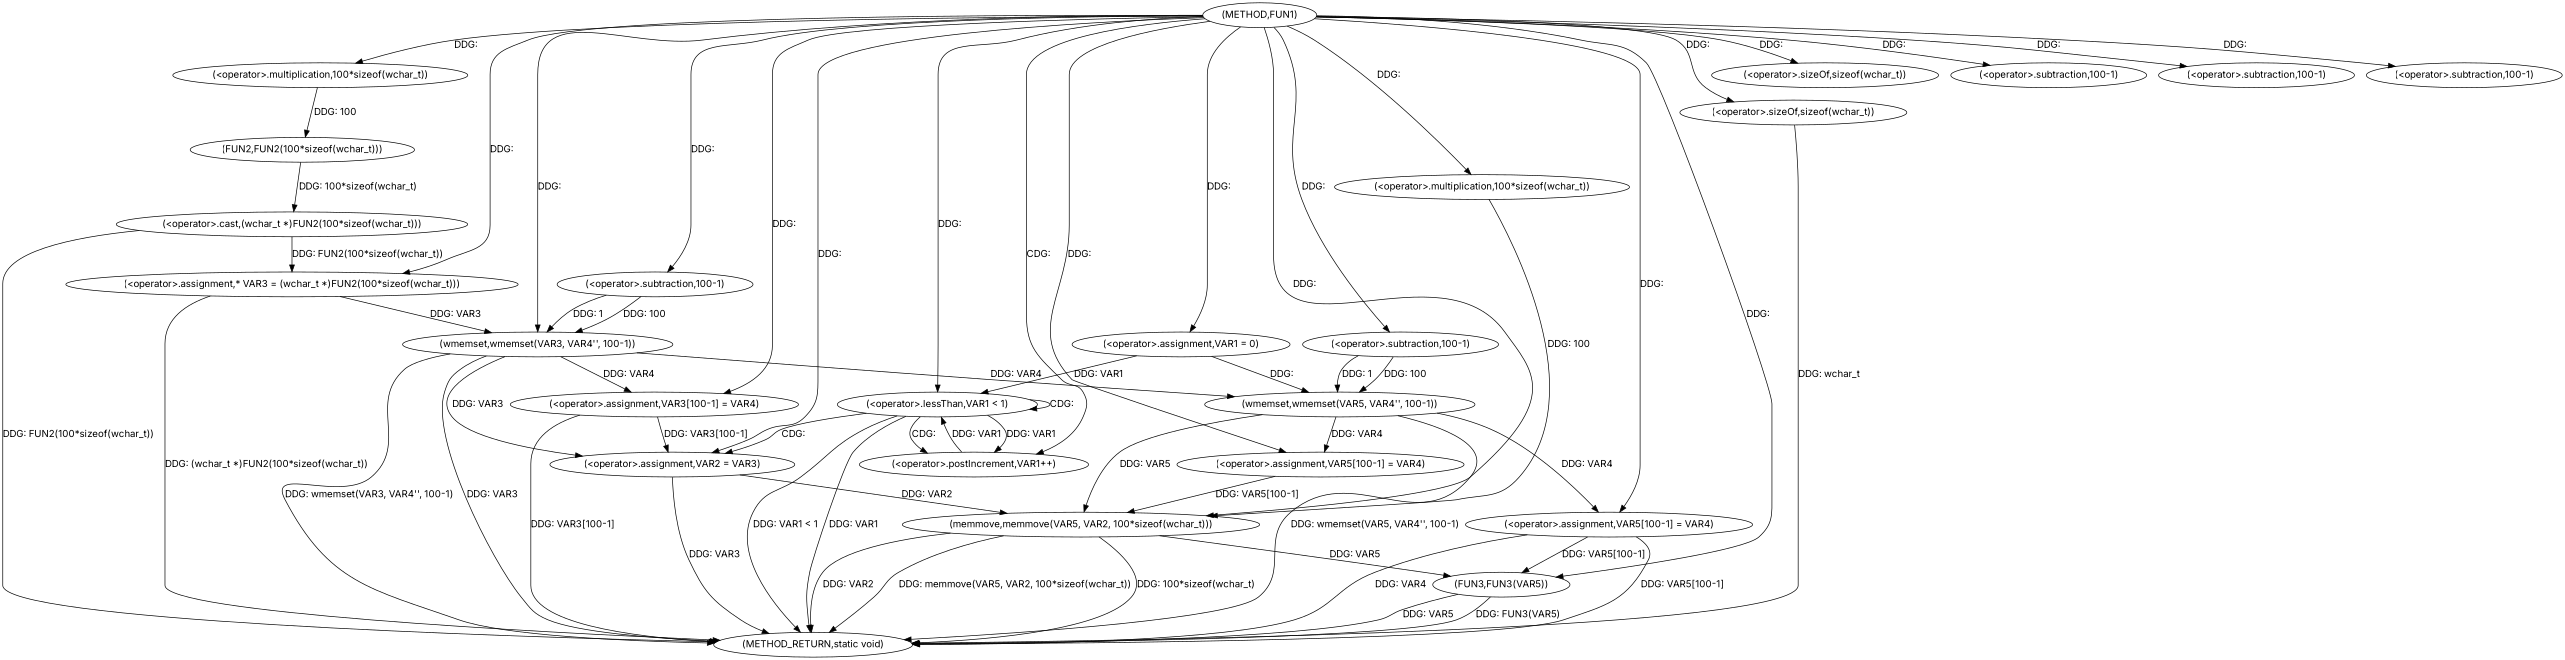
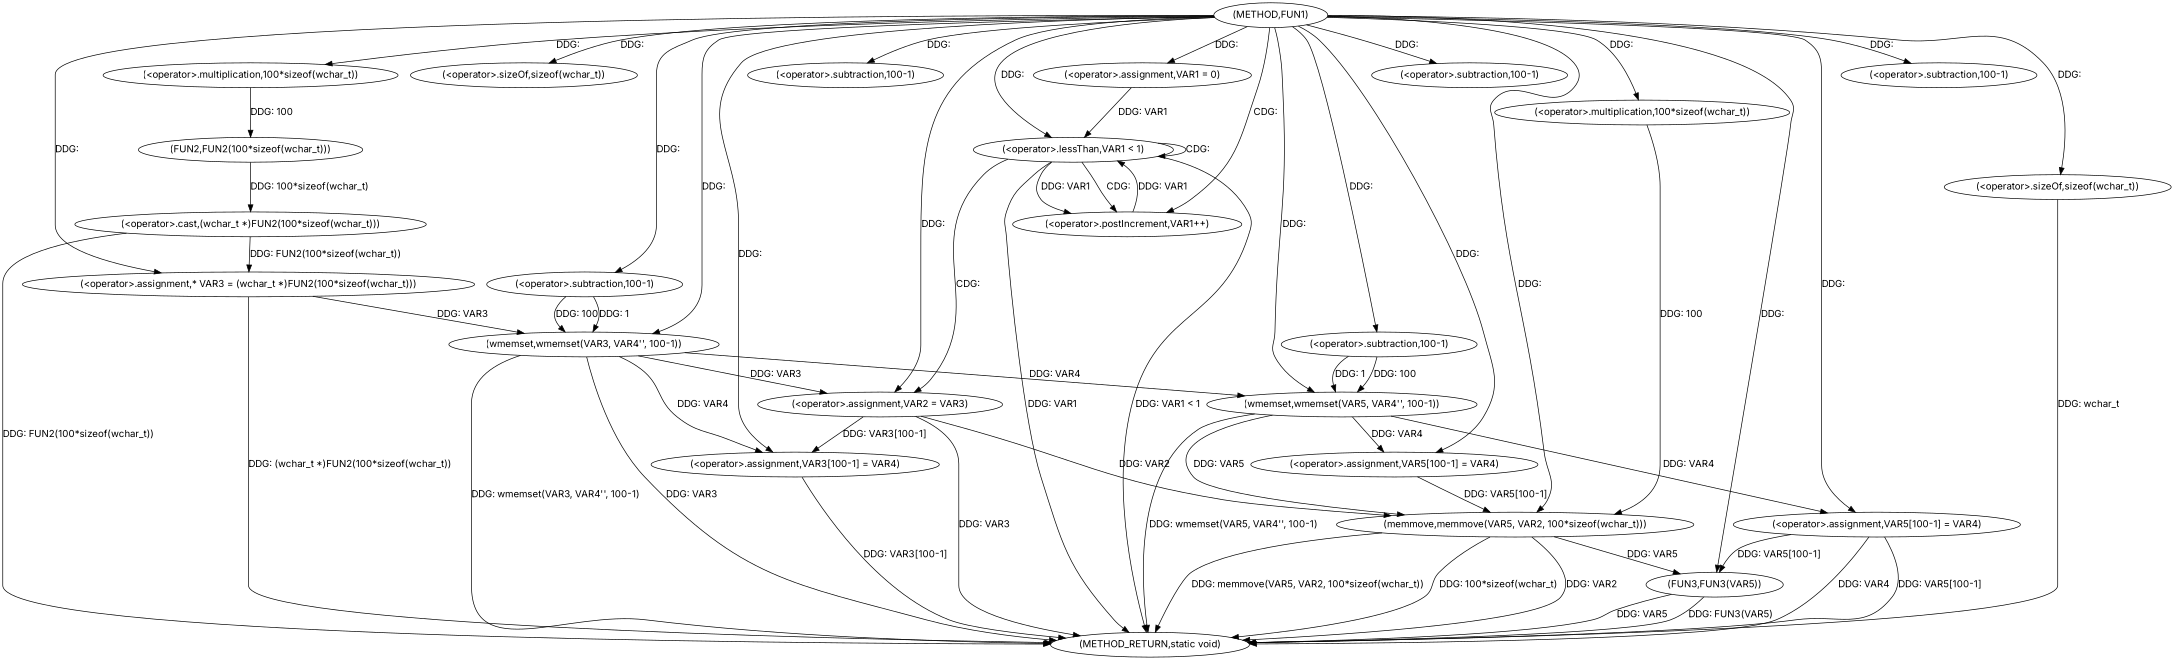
(1257, 373) -> (1282, 216)
(662, 431) -> (841, 433)
